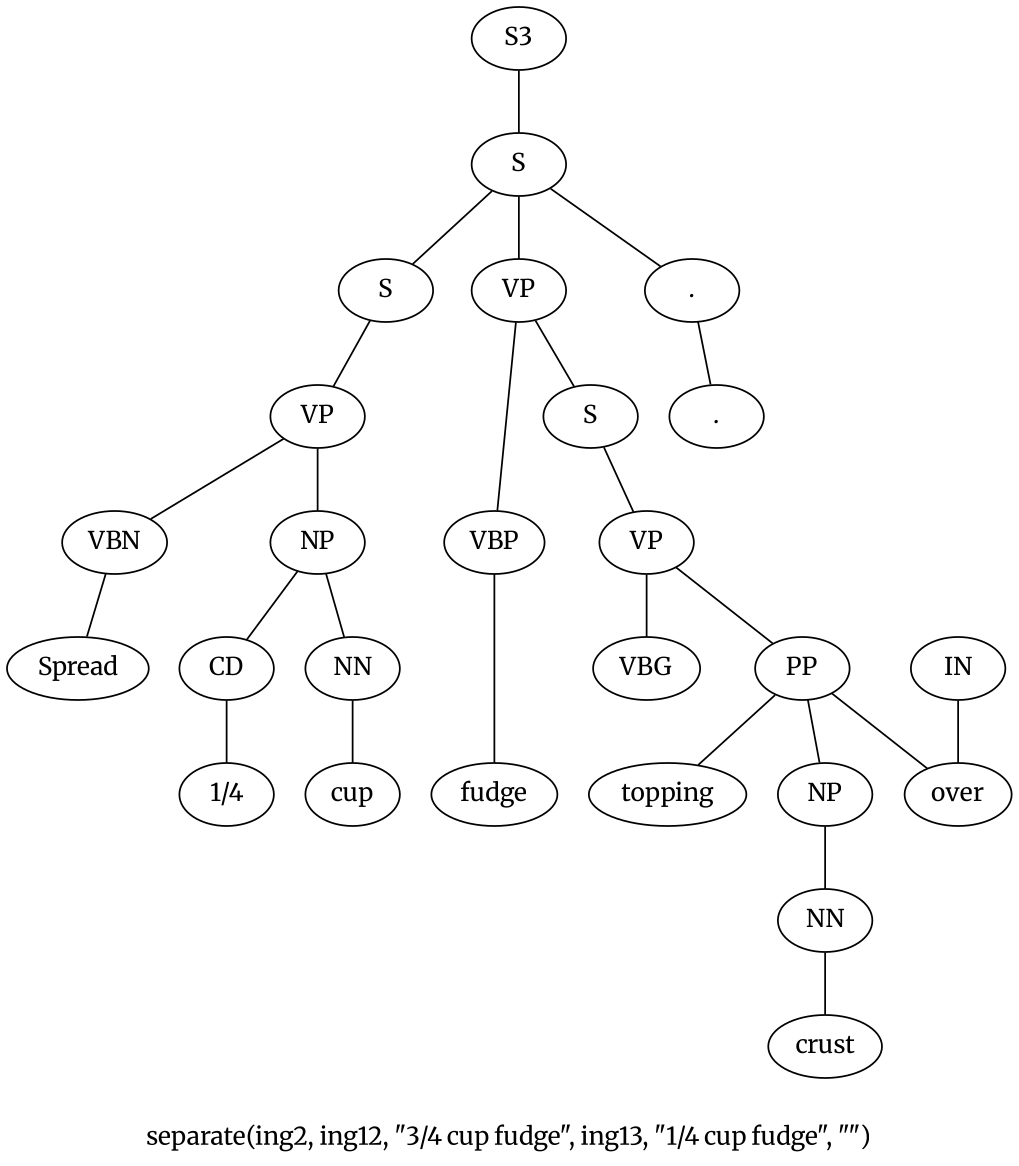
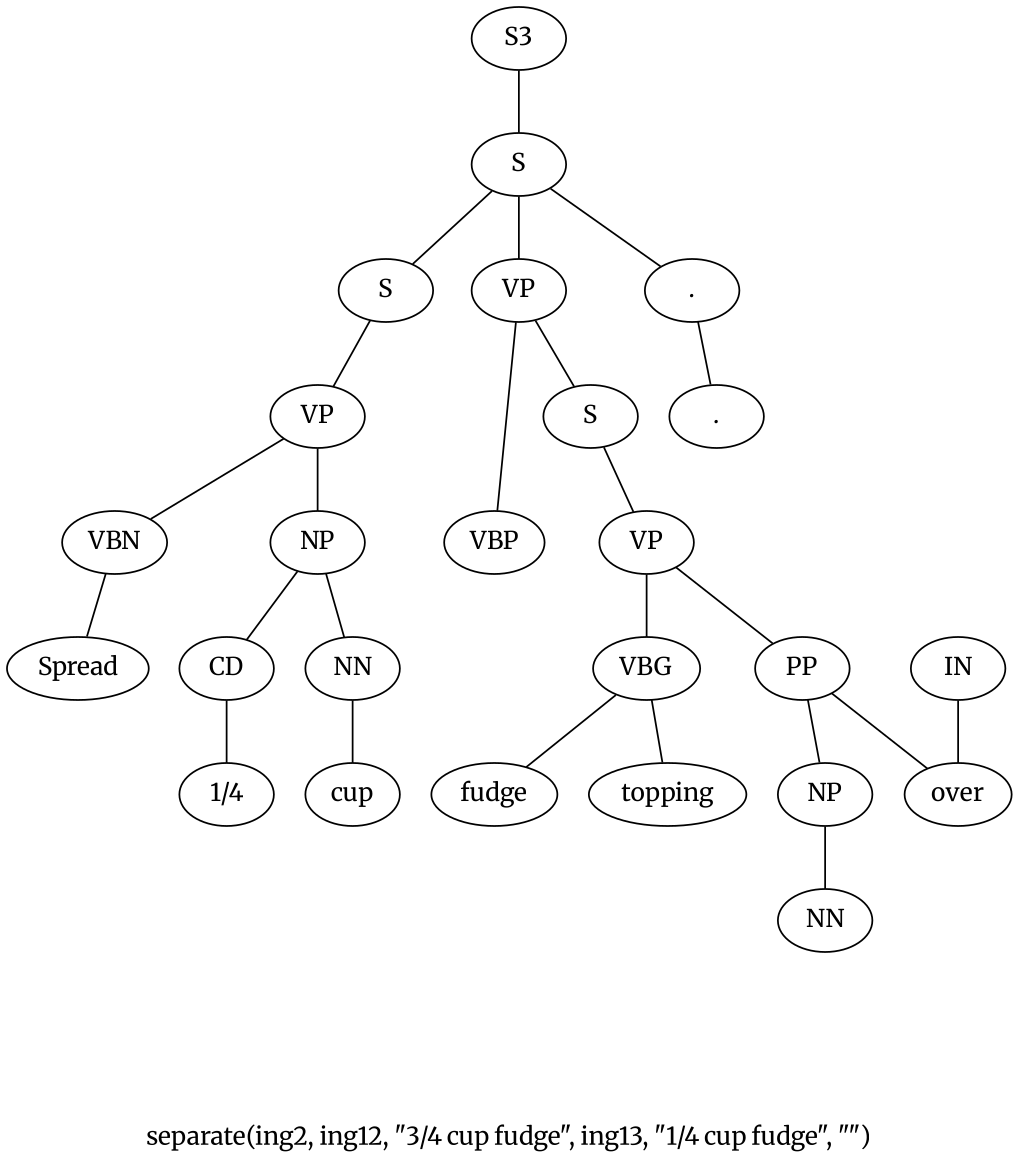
(494, 668) -> (571, 731)
(737, 730) -> (657, 731)
(825, 1046) -> none
